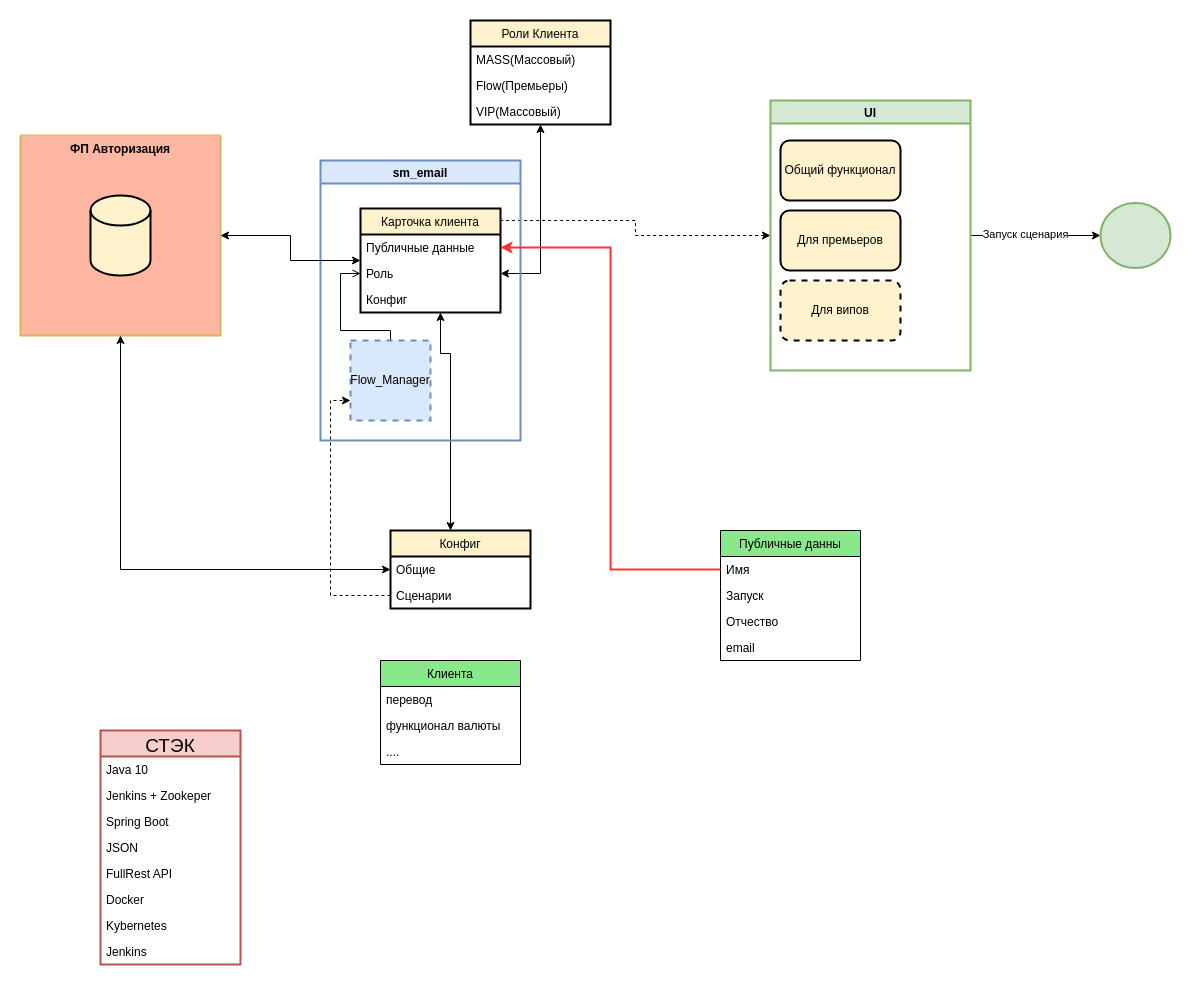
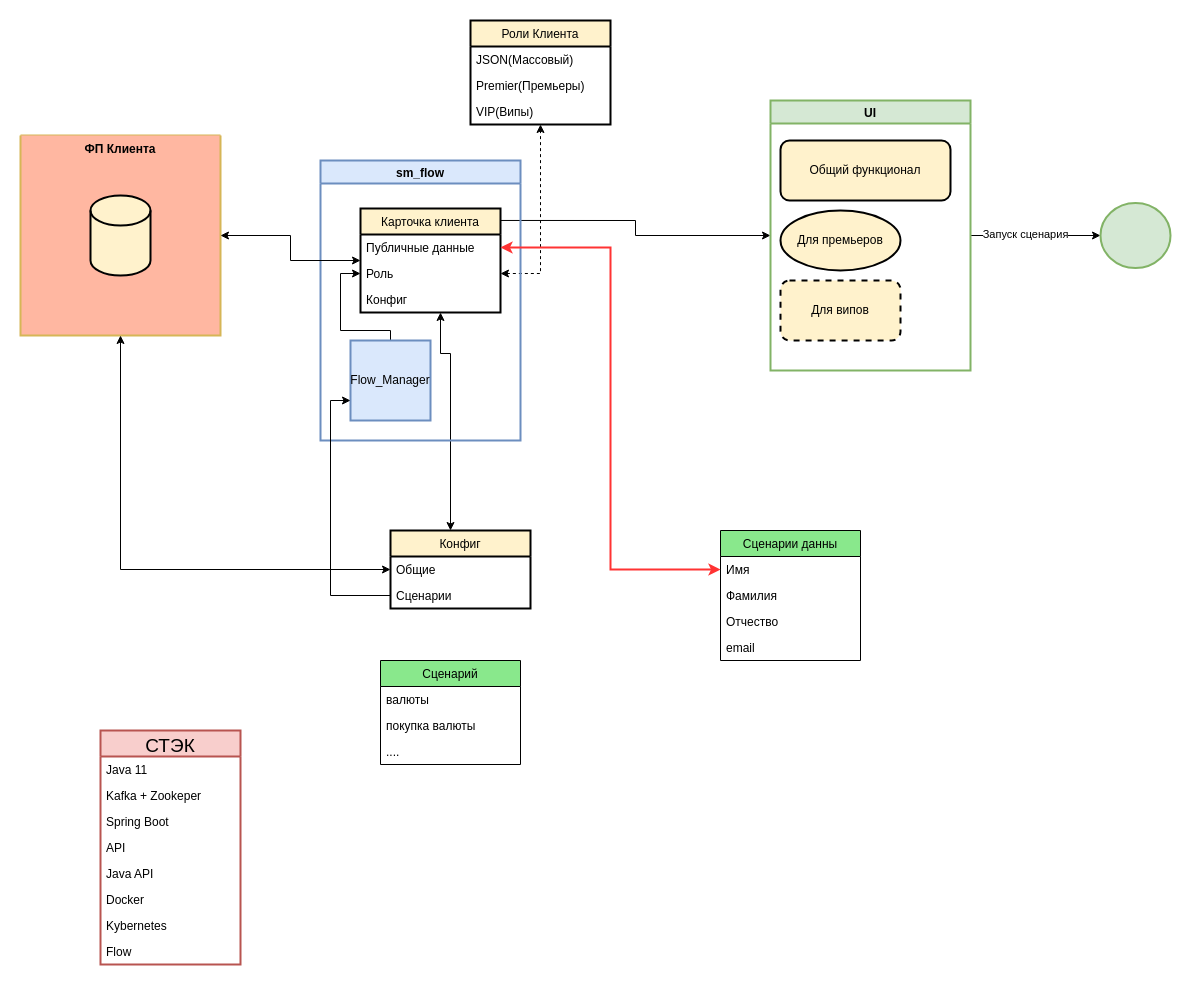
(523, 60) -> (523, 60)
(521, 86) -> (532, 86)
(520, 112) -> (506, 112)
(120, 149) -> (120, 149)
(841, 171) -> (866, 171)
(420, 173) -> (420, 173)
(541, 218) -> (541, 218)
(636, 225) -> (636, 225)
(841, 241) -> (841, 241)
(353, 274) -> (352, 274)
(391, 381) -> (391, 381)
(331, 521) -> (331, 521)
(790, 544) -> (790, 544)
(712, 570) -> (710, 570)
(746, 596) -> (750, 596)
(450, 674) -> (450, 674)
(410, 700) -> (406, 700)
(442, 726) -> (431, 726)
(128, 770) -> (128, 770)
(162, 796) -> (157, 796)
(119, 848) -> (116, 848)
(142, 874) -> (131, 874)
(128, 952) -> (118, 952)
